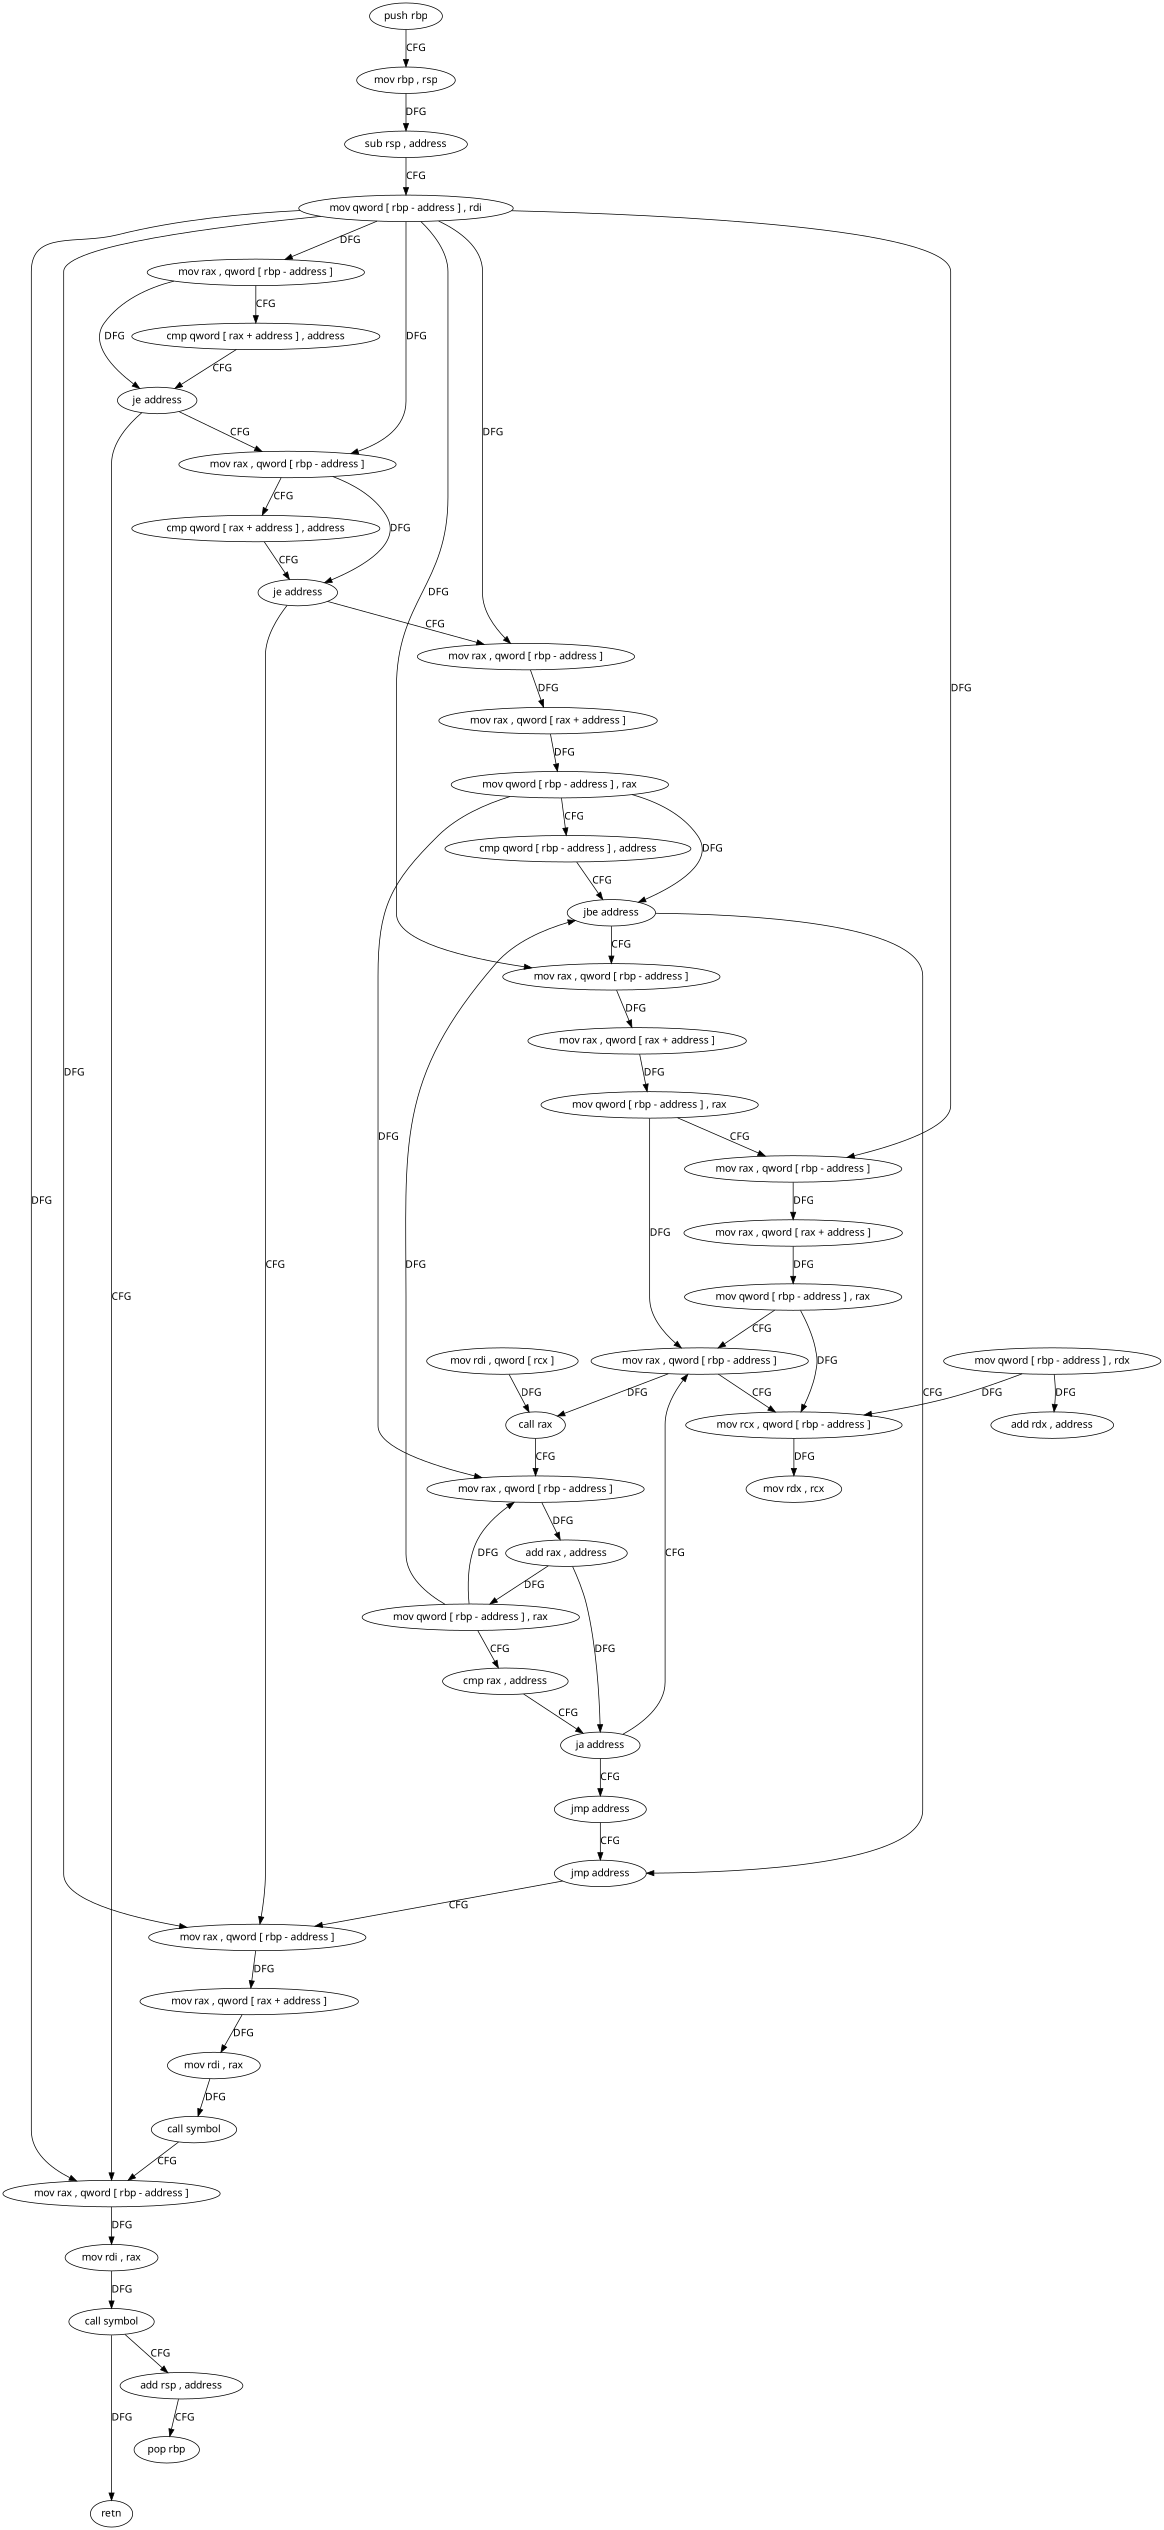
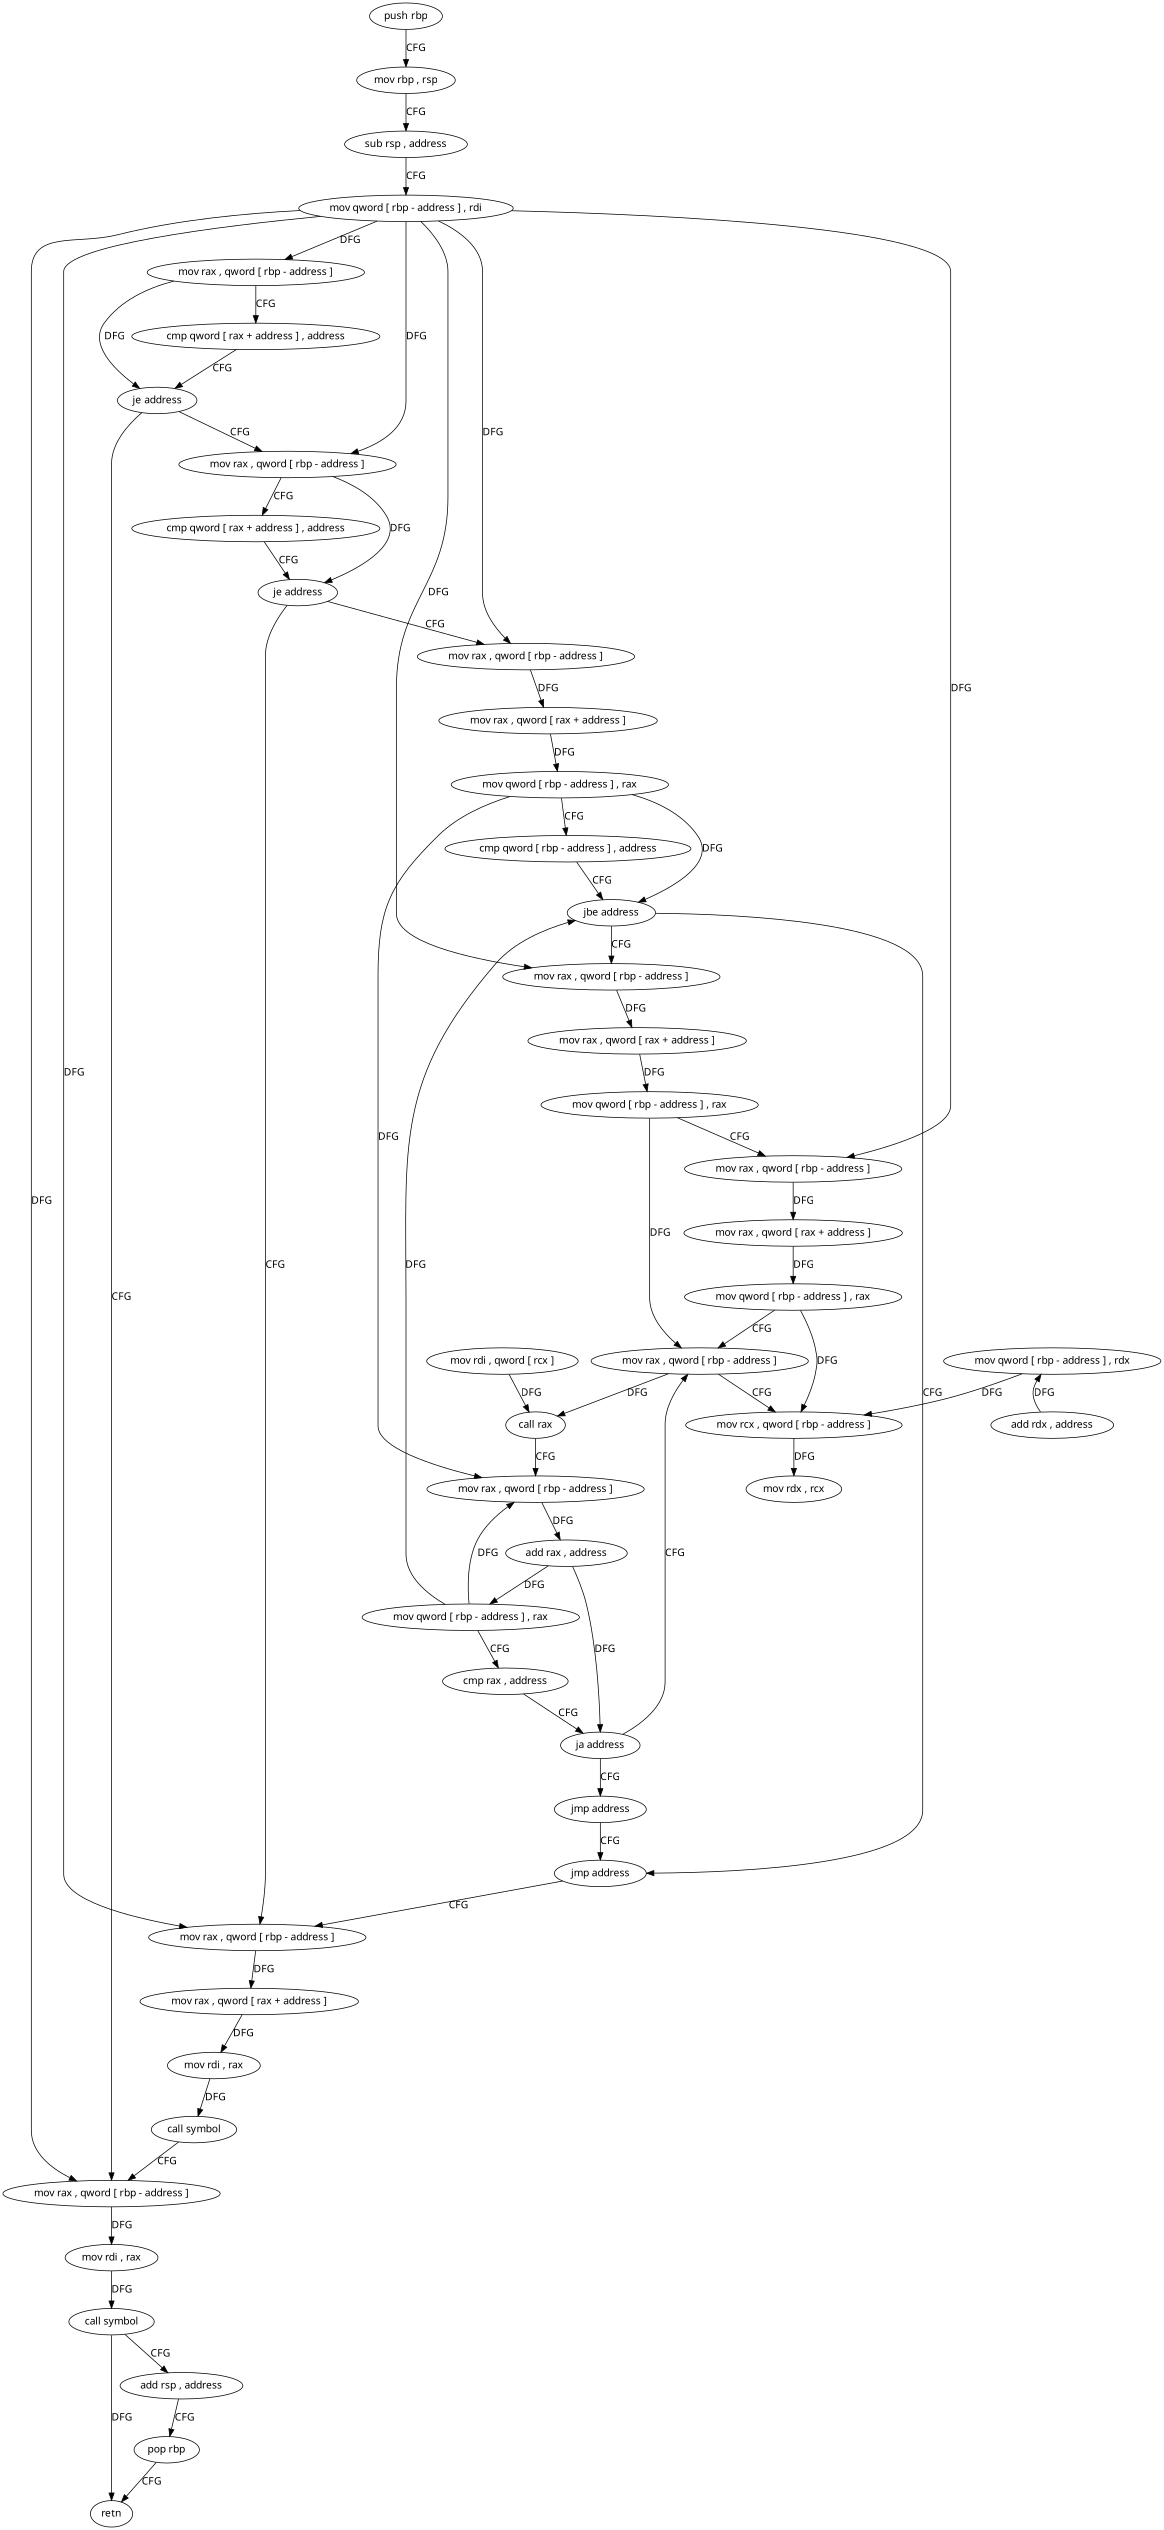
(416, 112) -> (416, 112)
(1055, 1389) -> (1033, 1397)
none -> (141, 2479)
